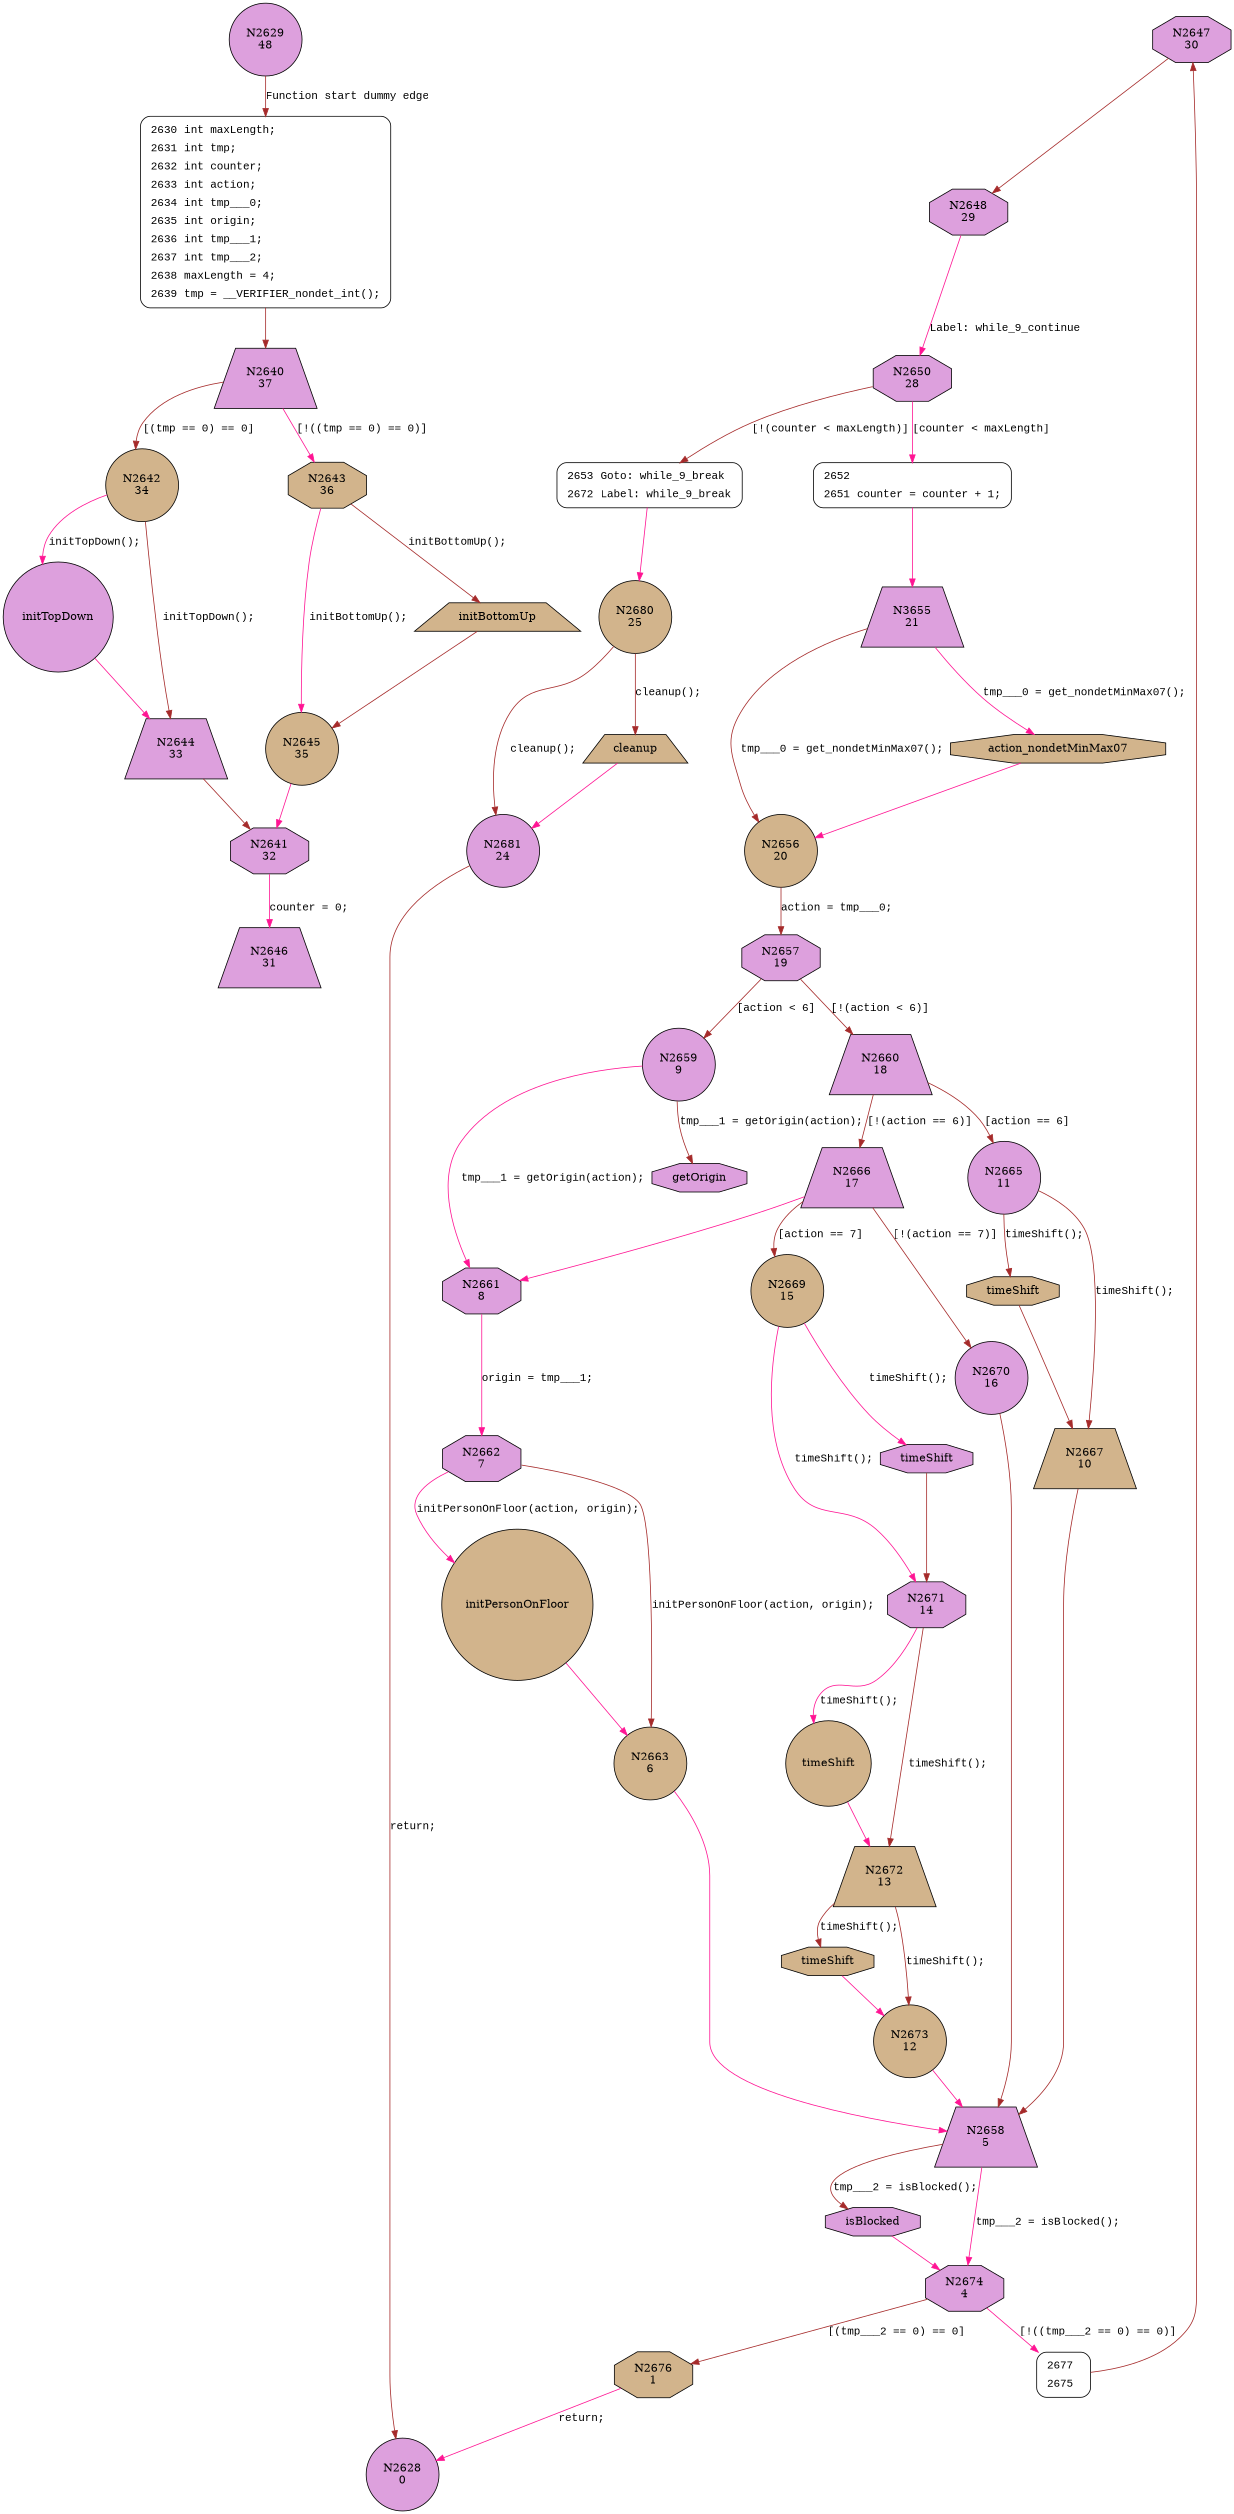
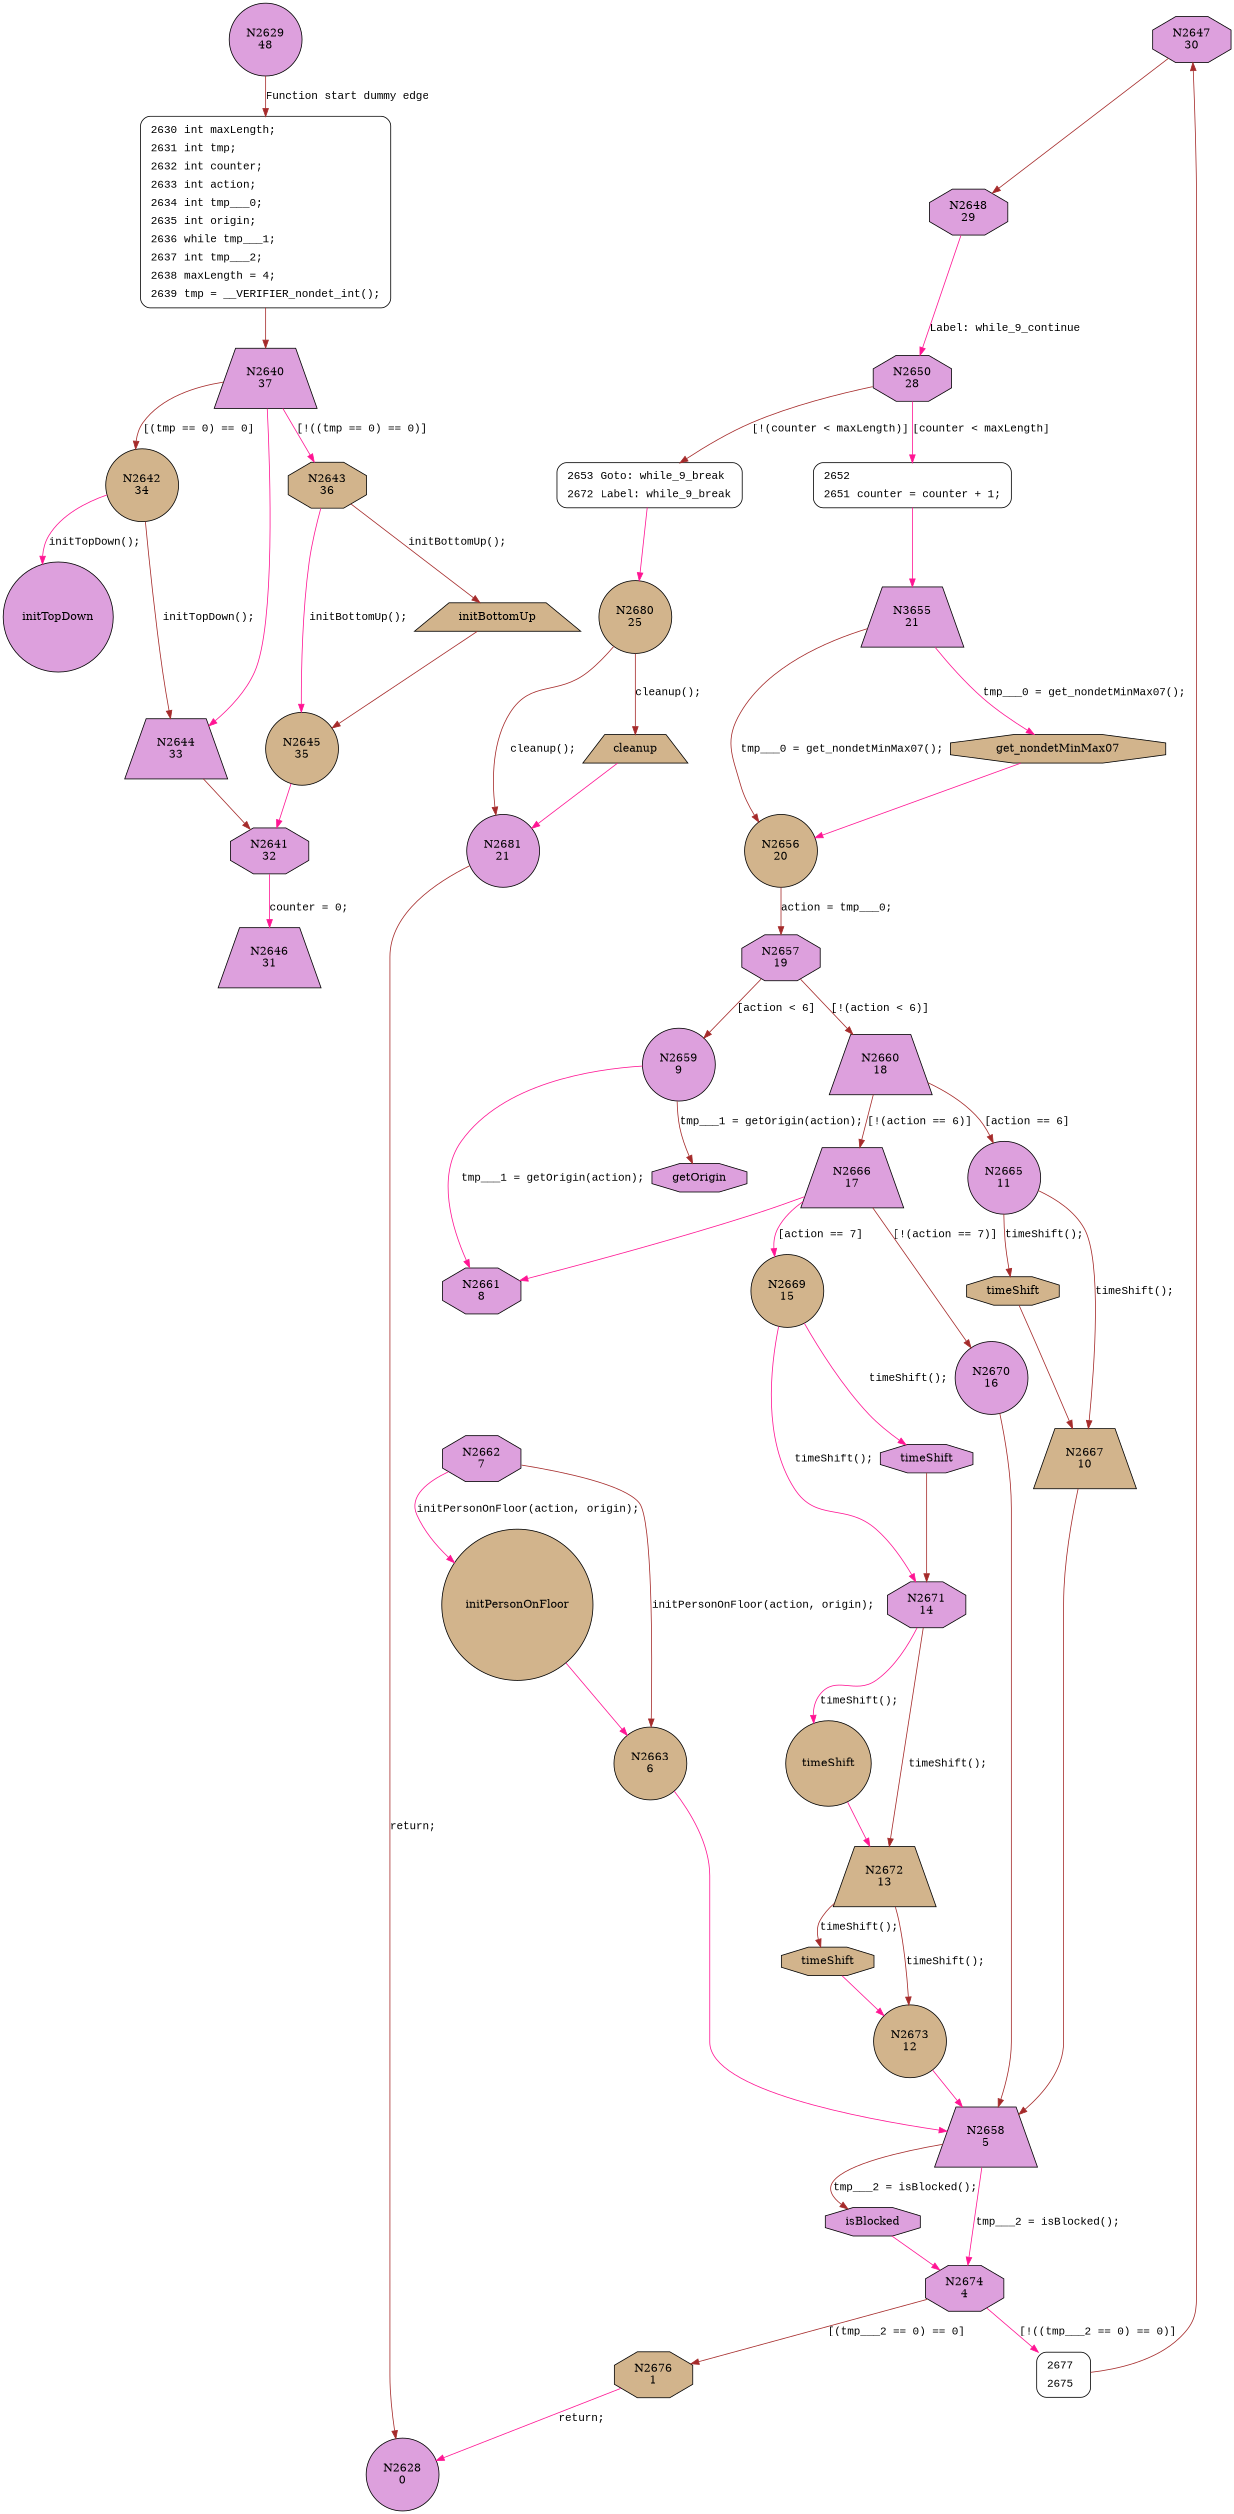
(224, 239) -> (230, 239)
(120, 685) -> (269, 573)
(1058, 749) -> (1058, 749)
(503, 851) -> (503, 851)
(782, 1222) -> (782, 1222)
(482, 1371) -> none
